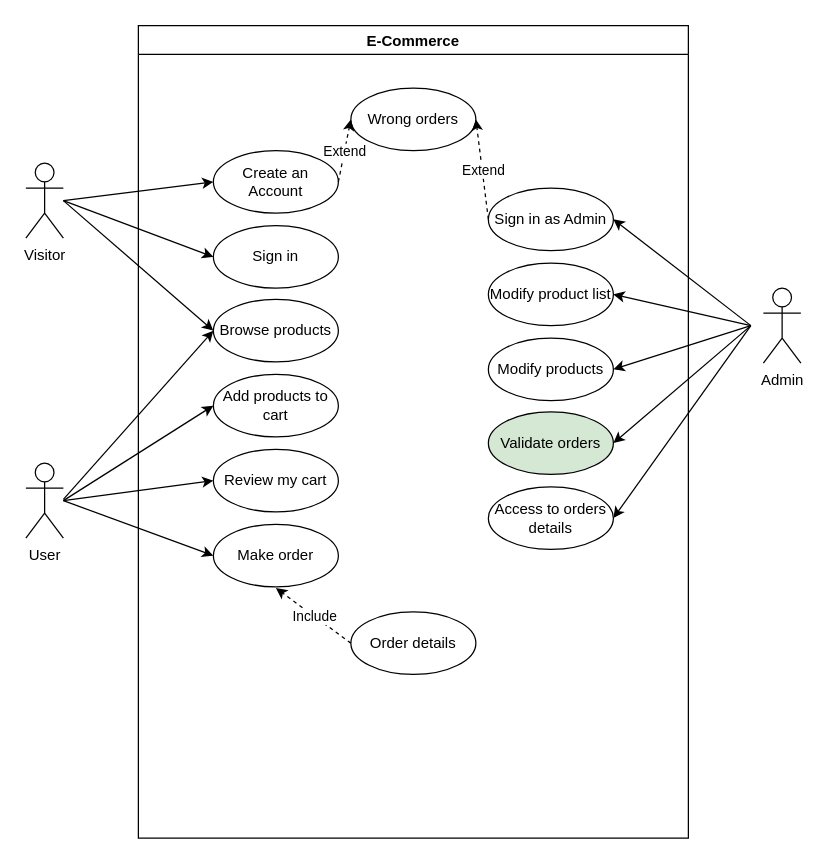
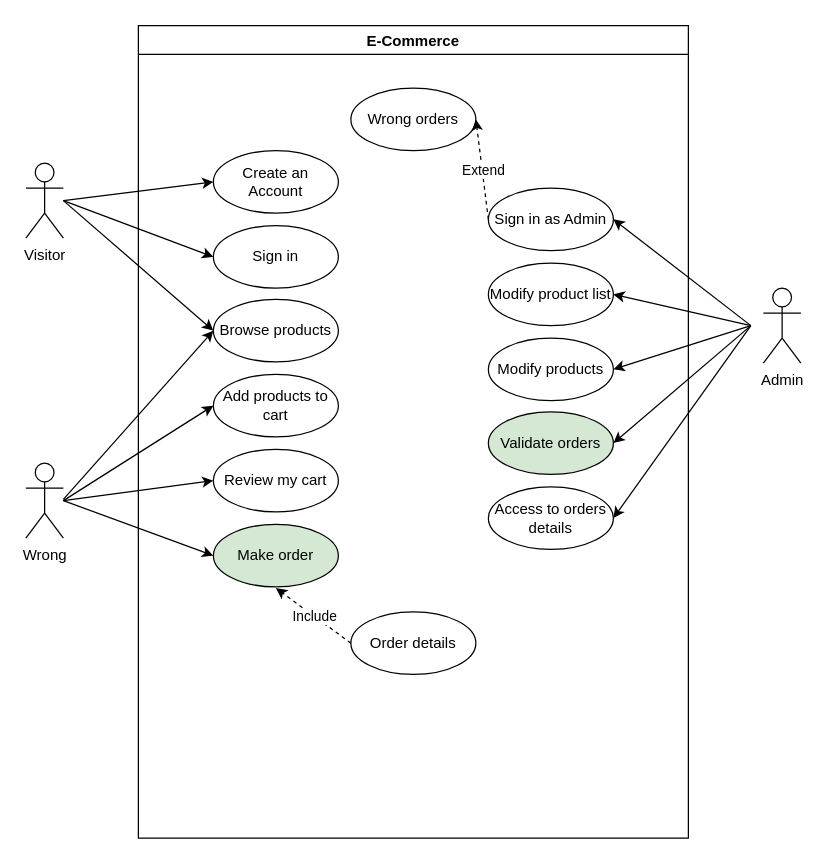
(344, 154) -> none
(45, 556) -> (45, 556)
(276, 556) -> (276, 556)
